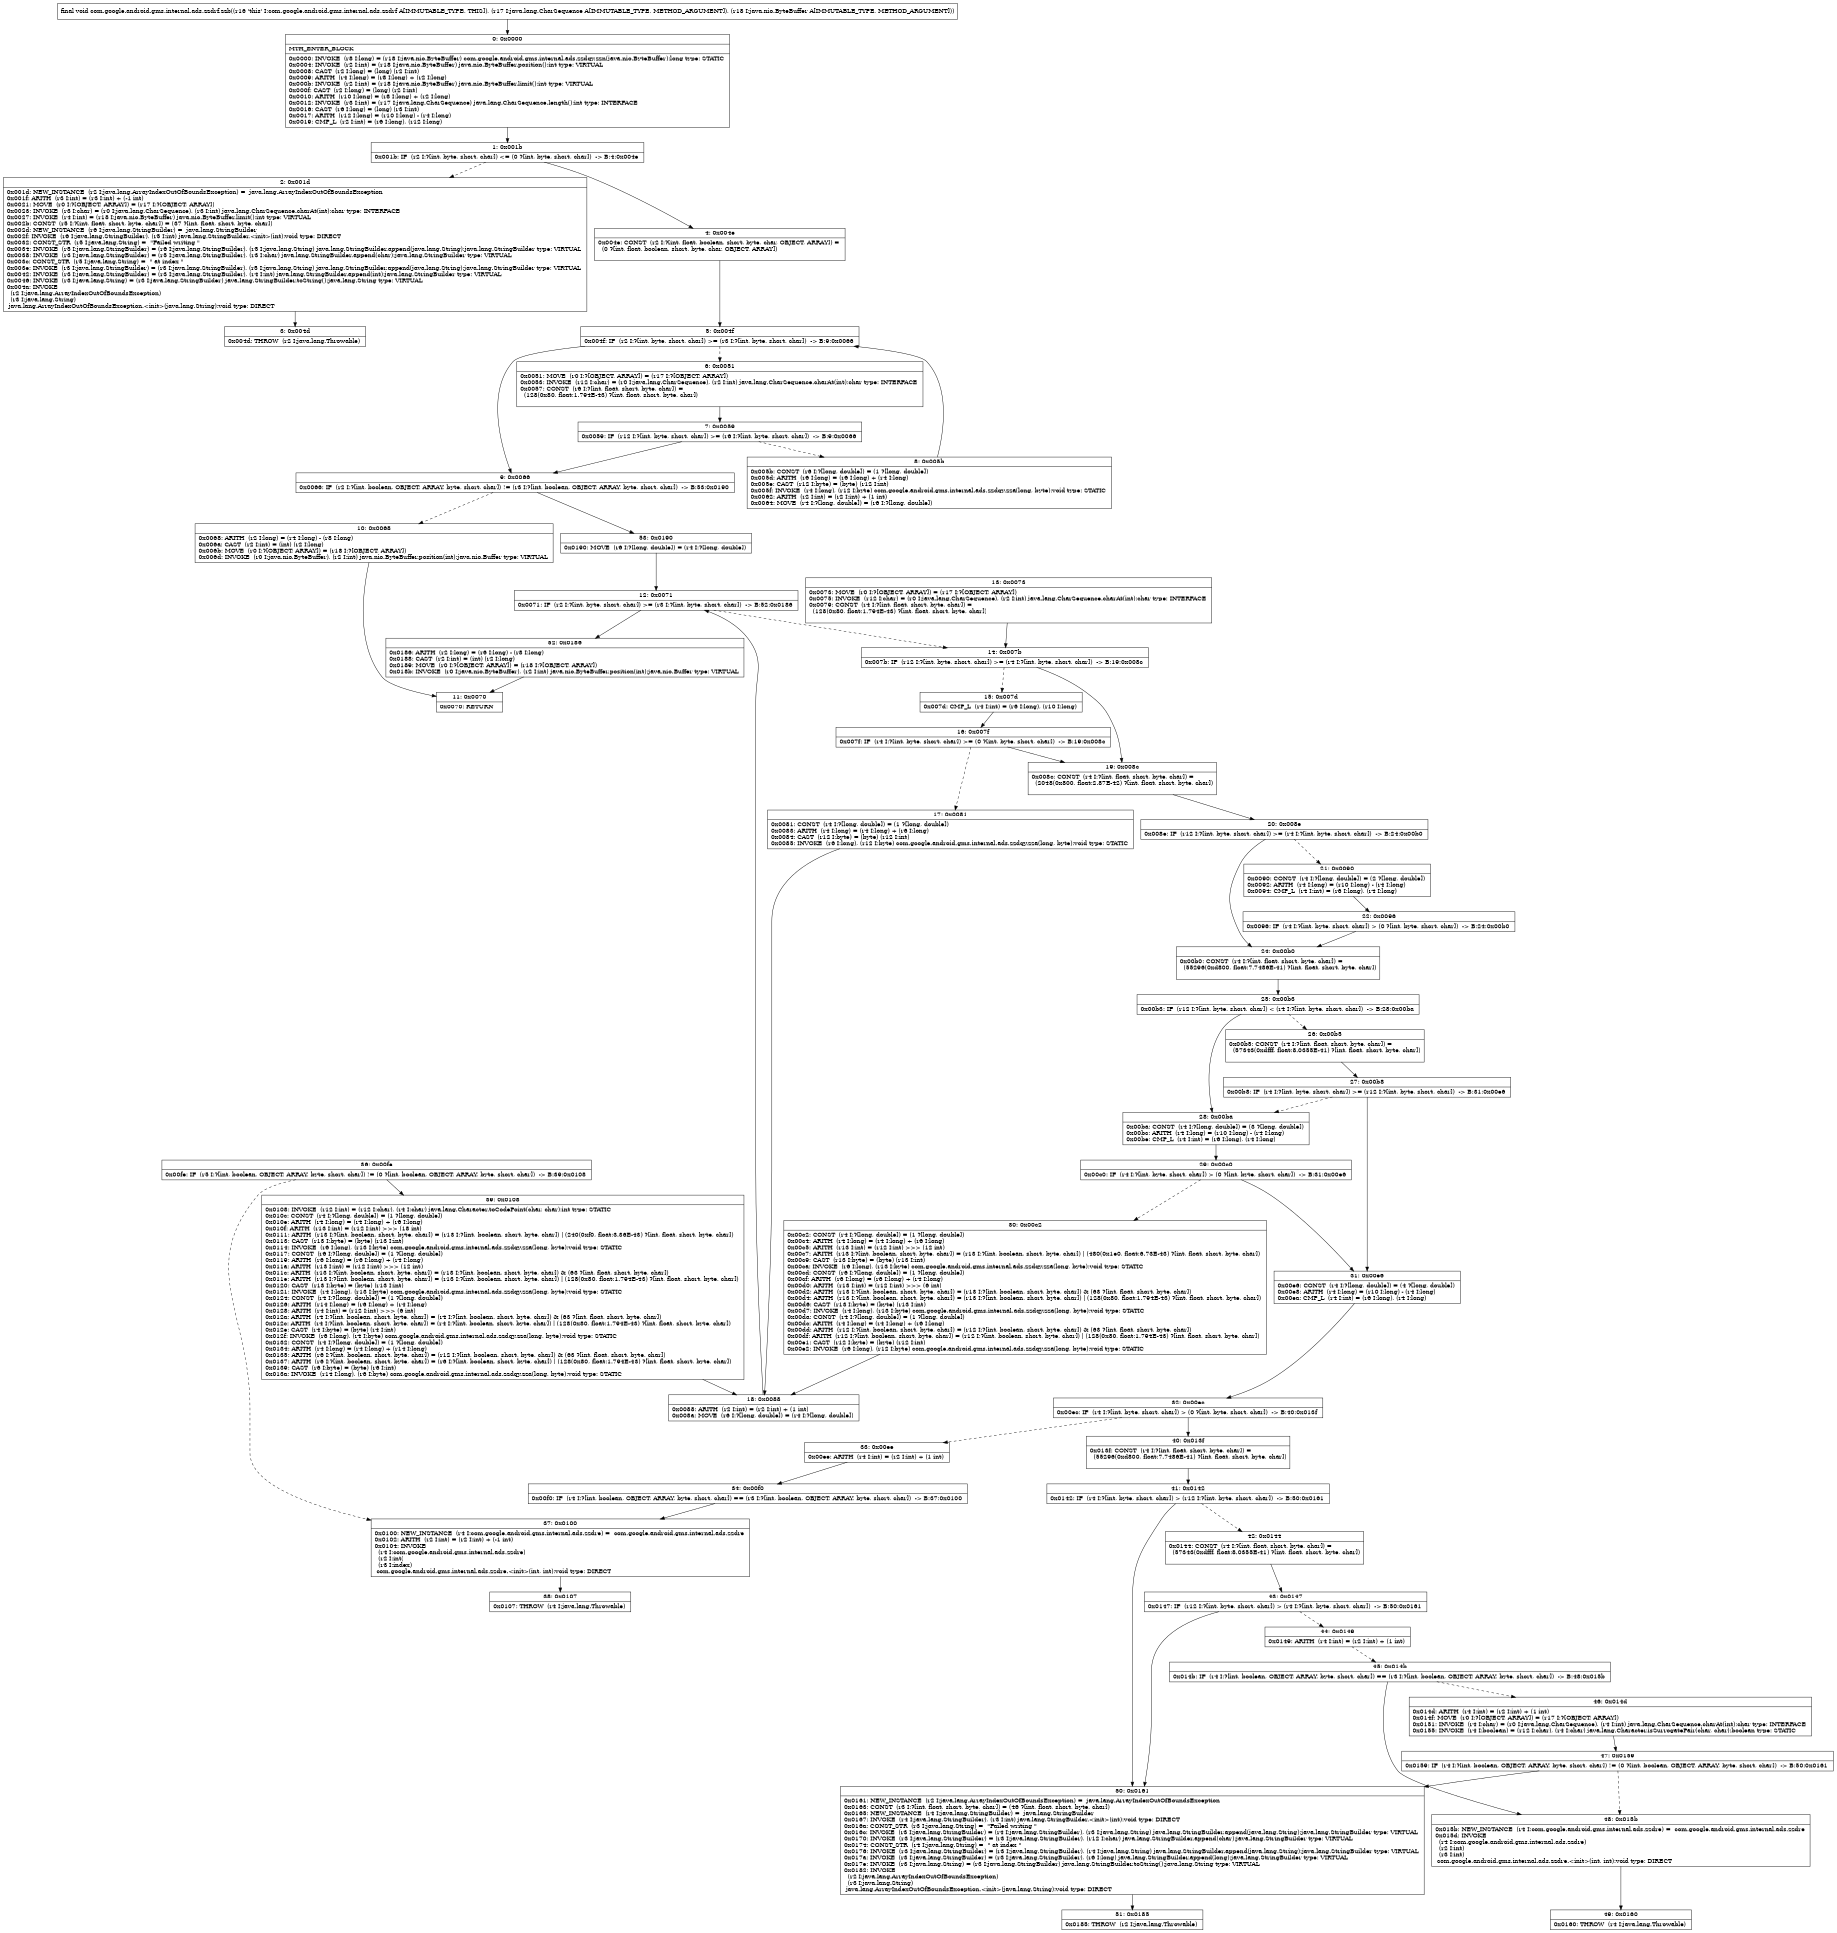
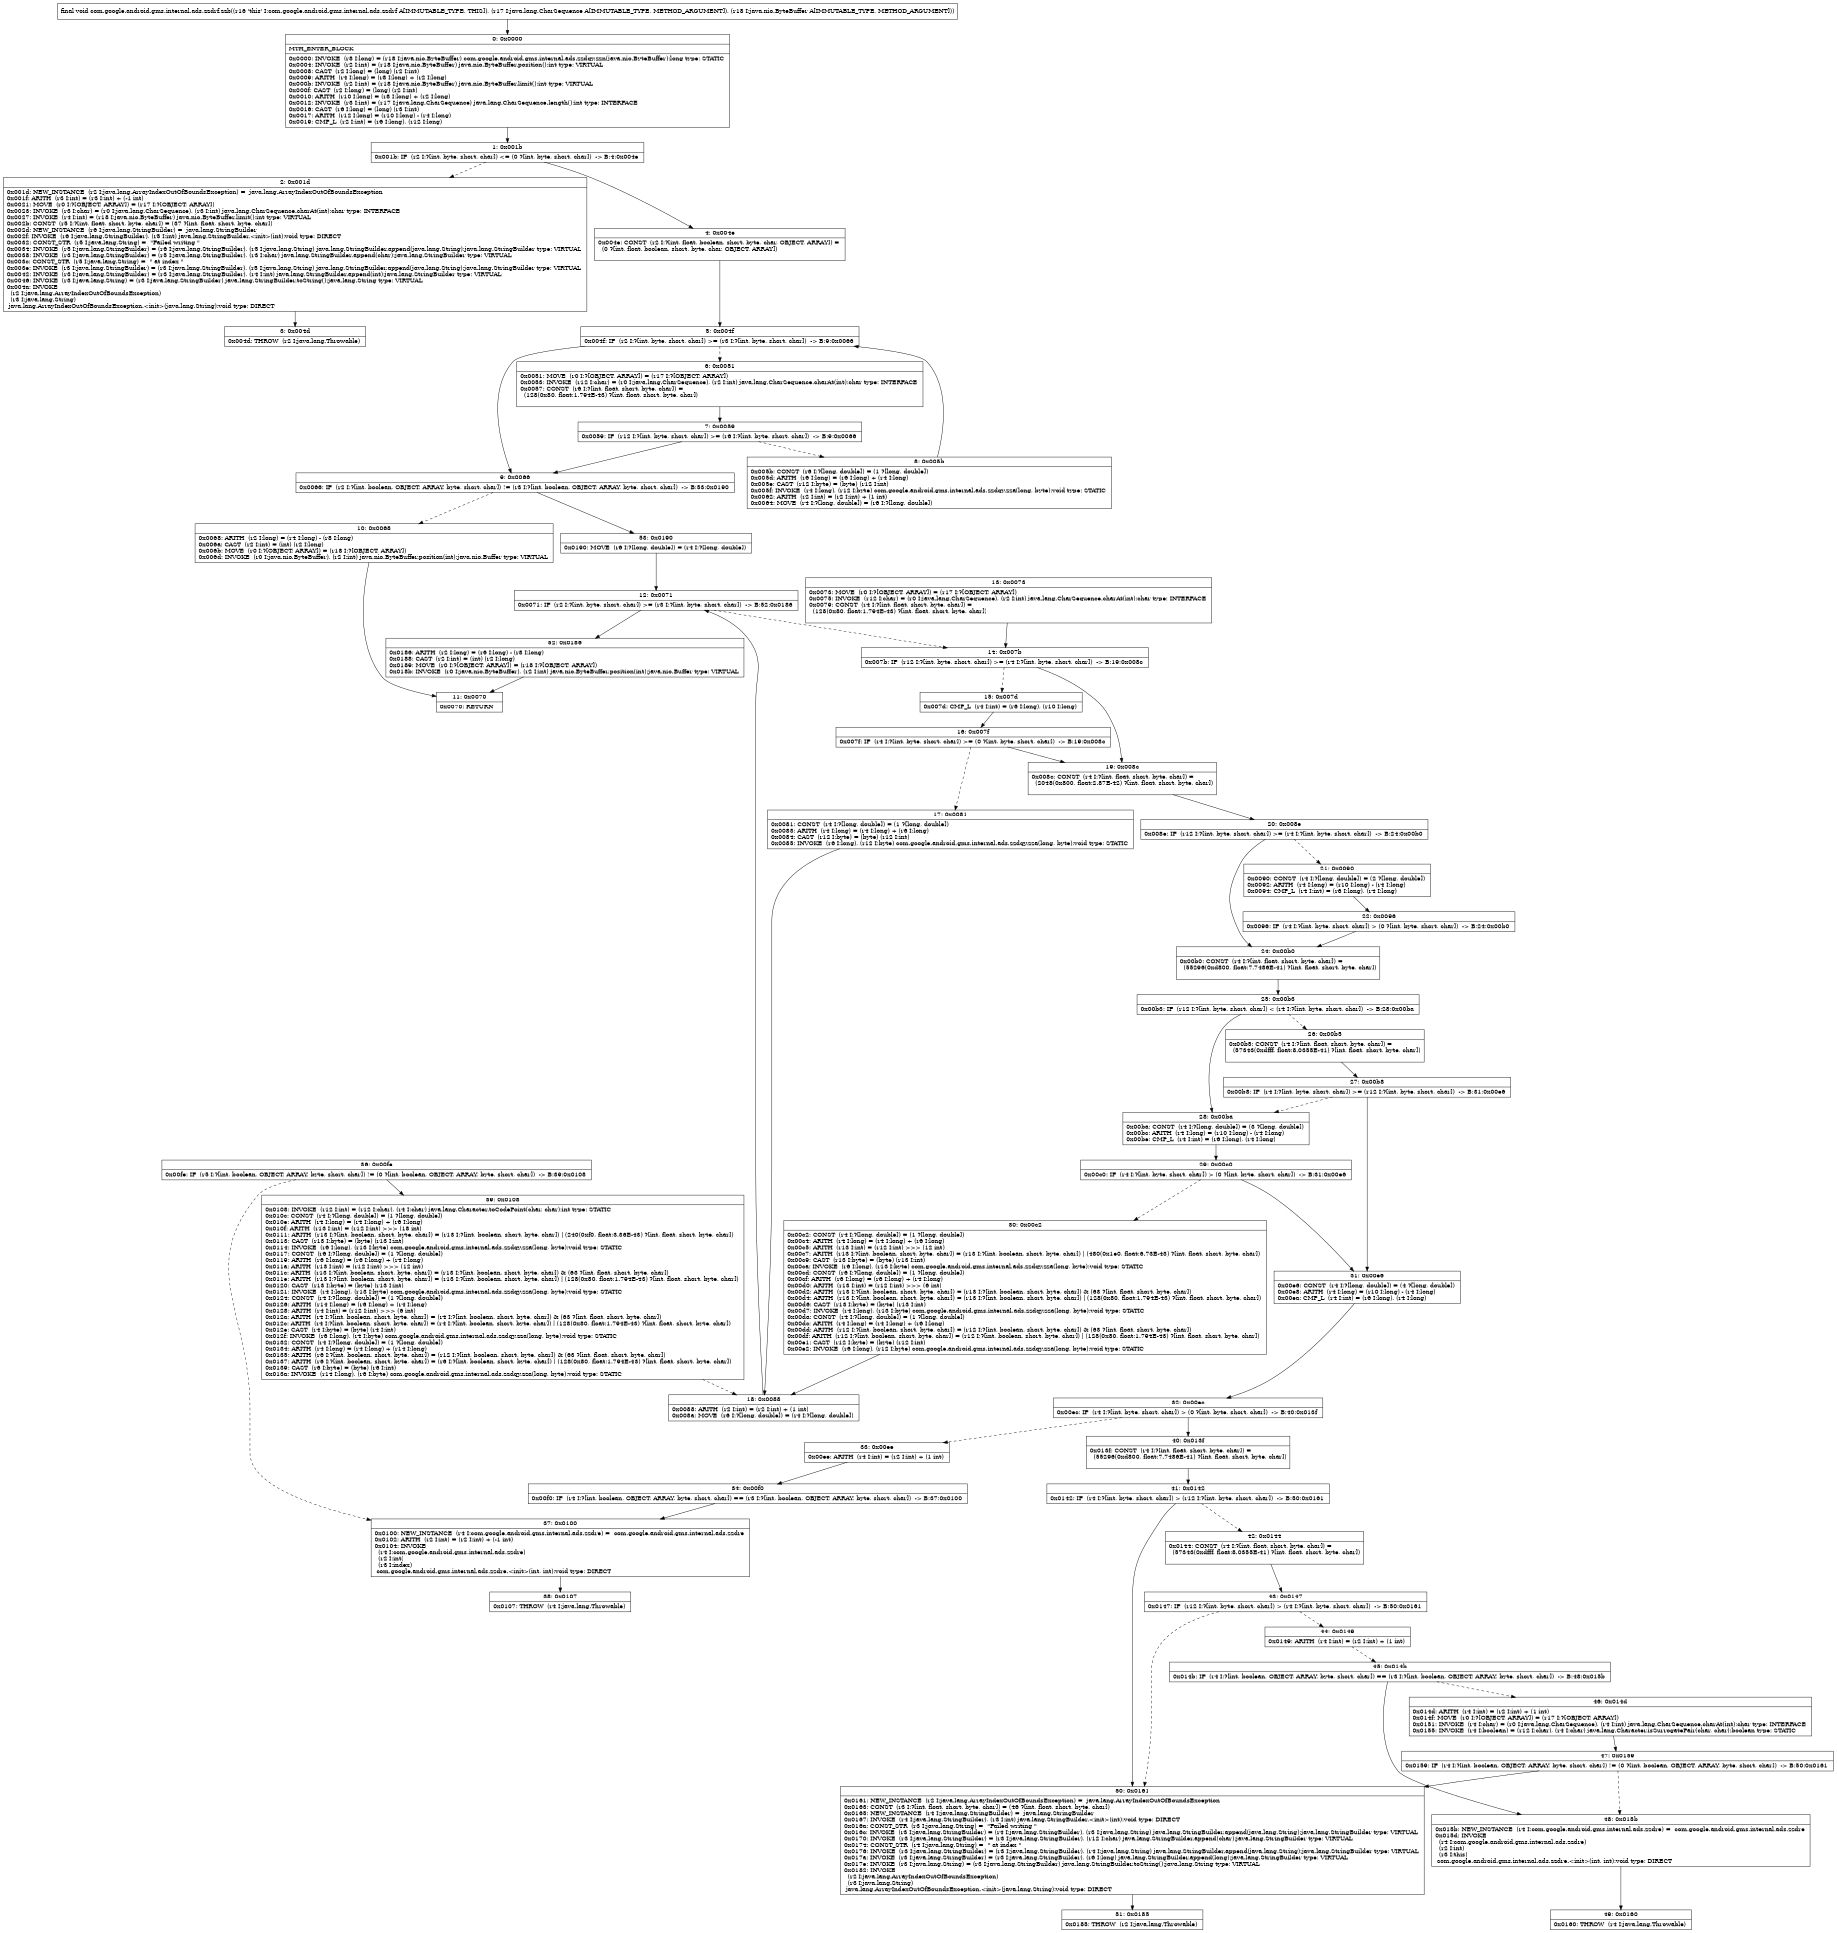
(718, 1386) -> (718, 1386)
(1151, 1678) -> (1151, 1678)
(1450, 1855) -> (1451, 1855)
